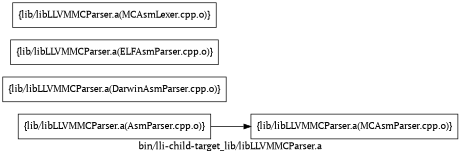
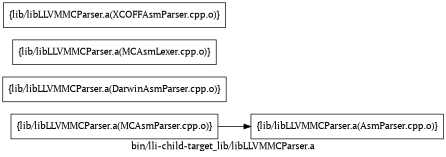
none -> (114, 15)
(114, 52) -> none
(227, 126) -> (231, 126)
